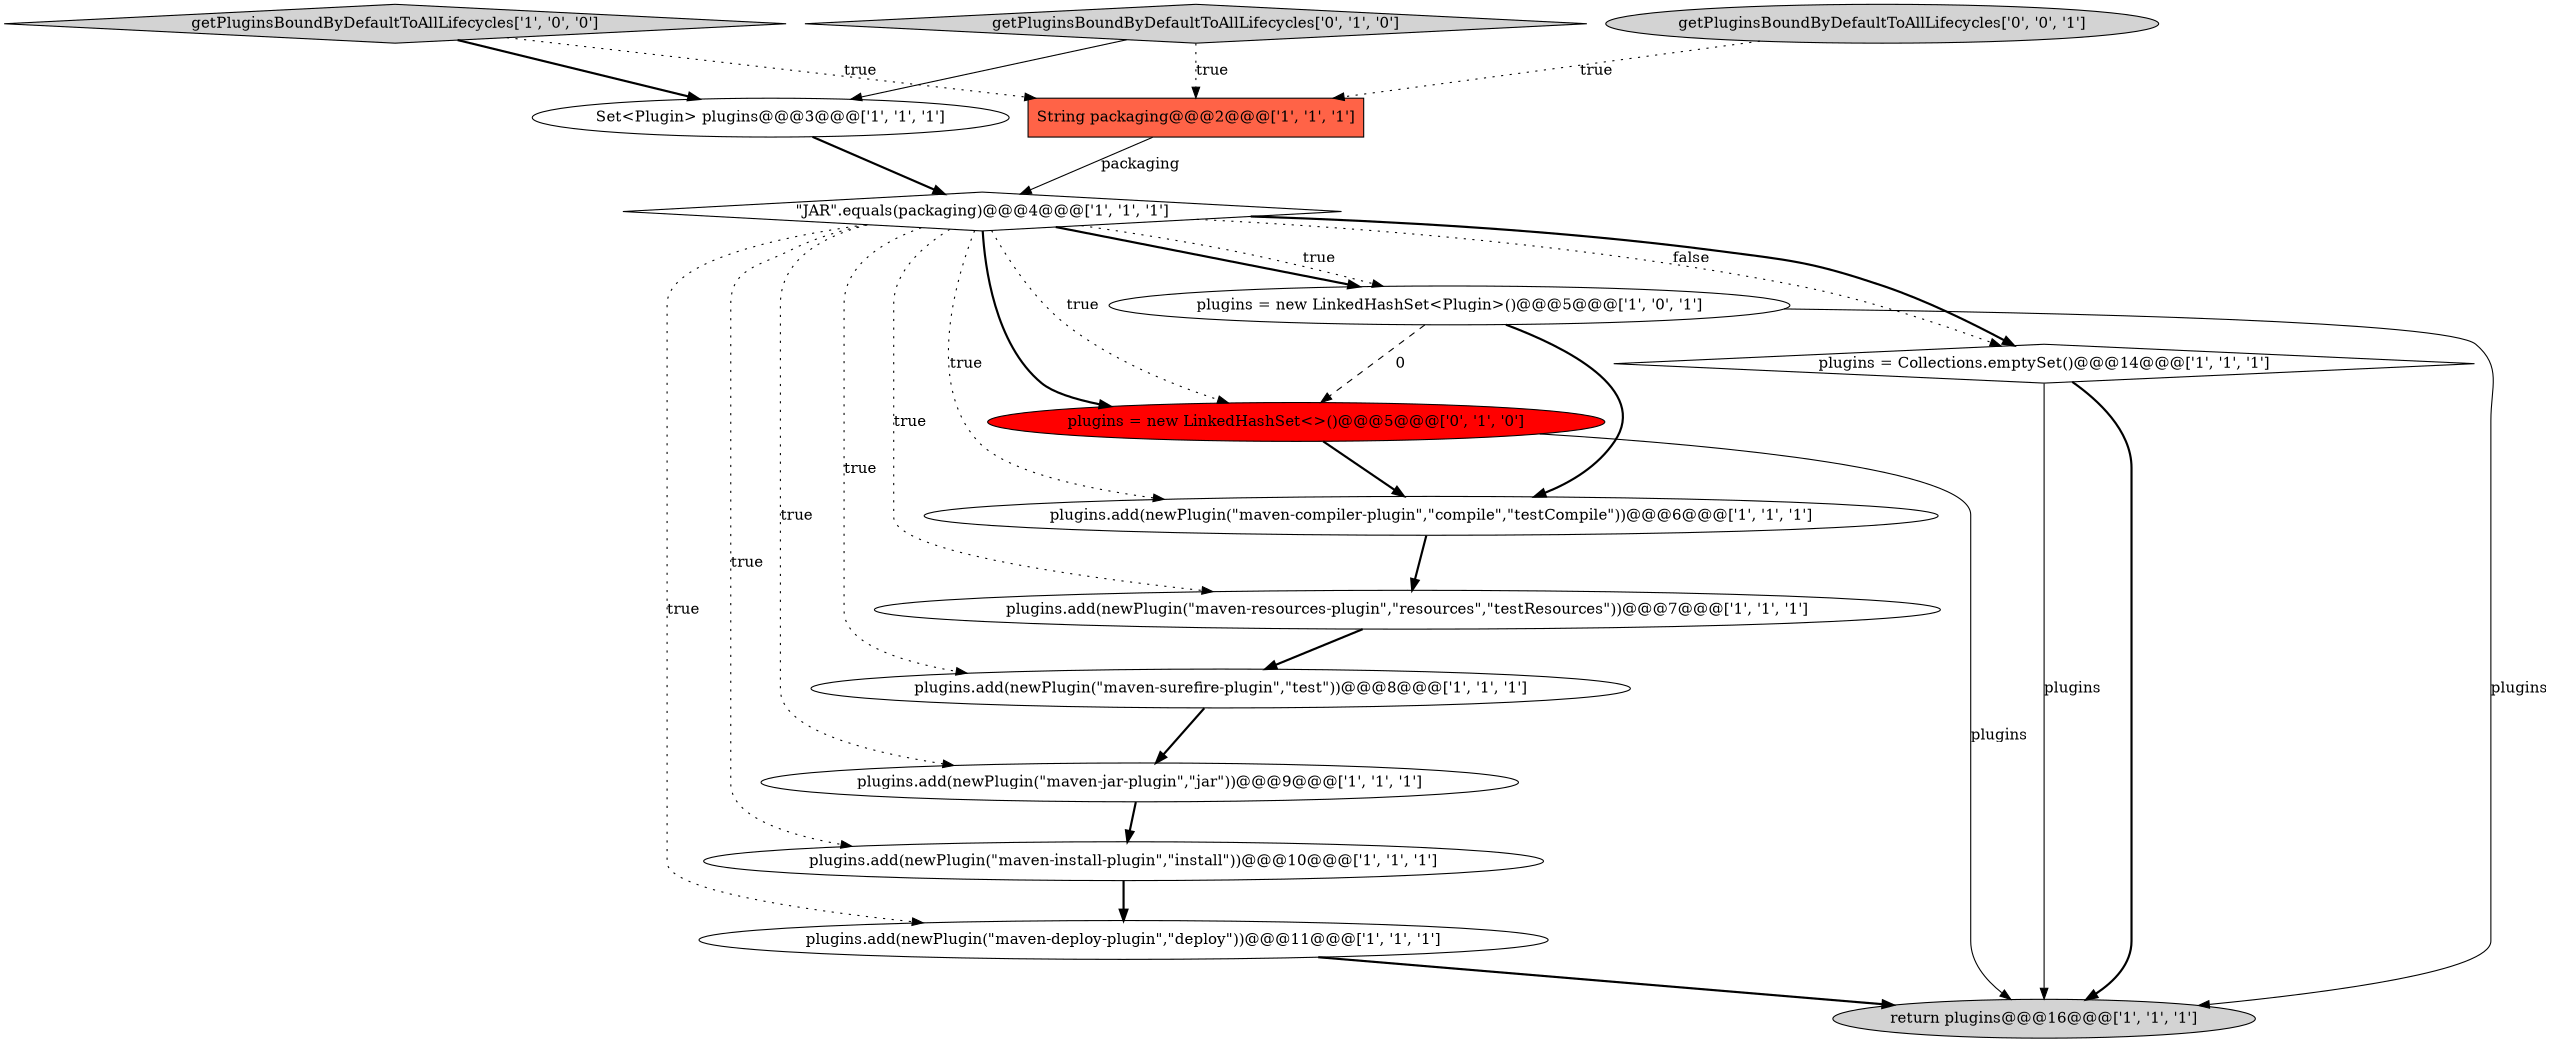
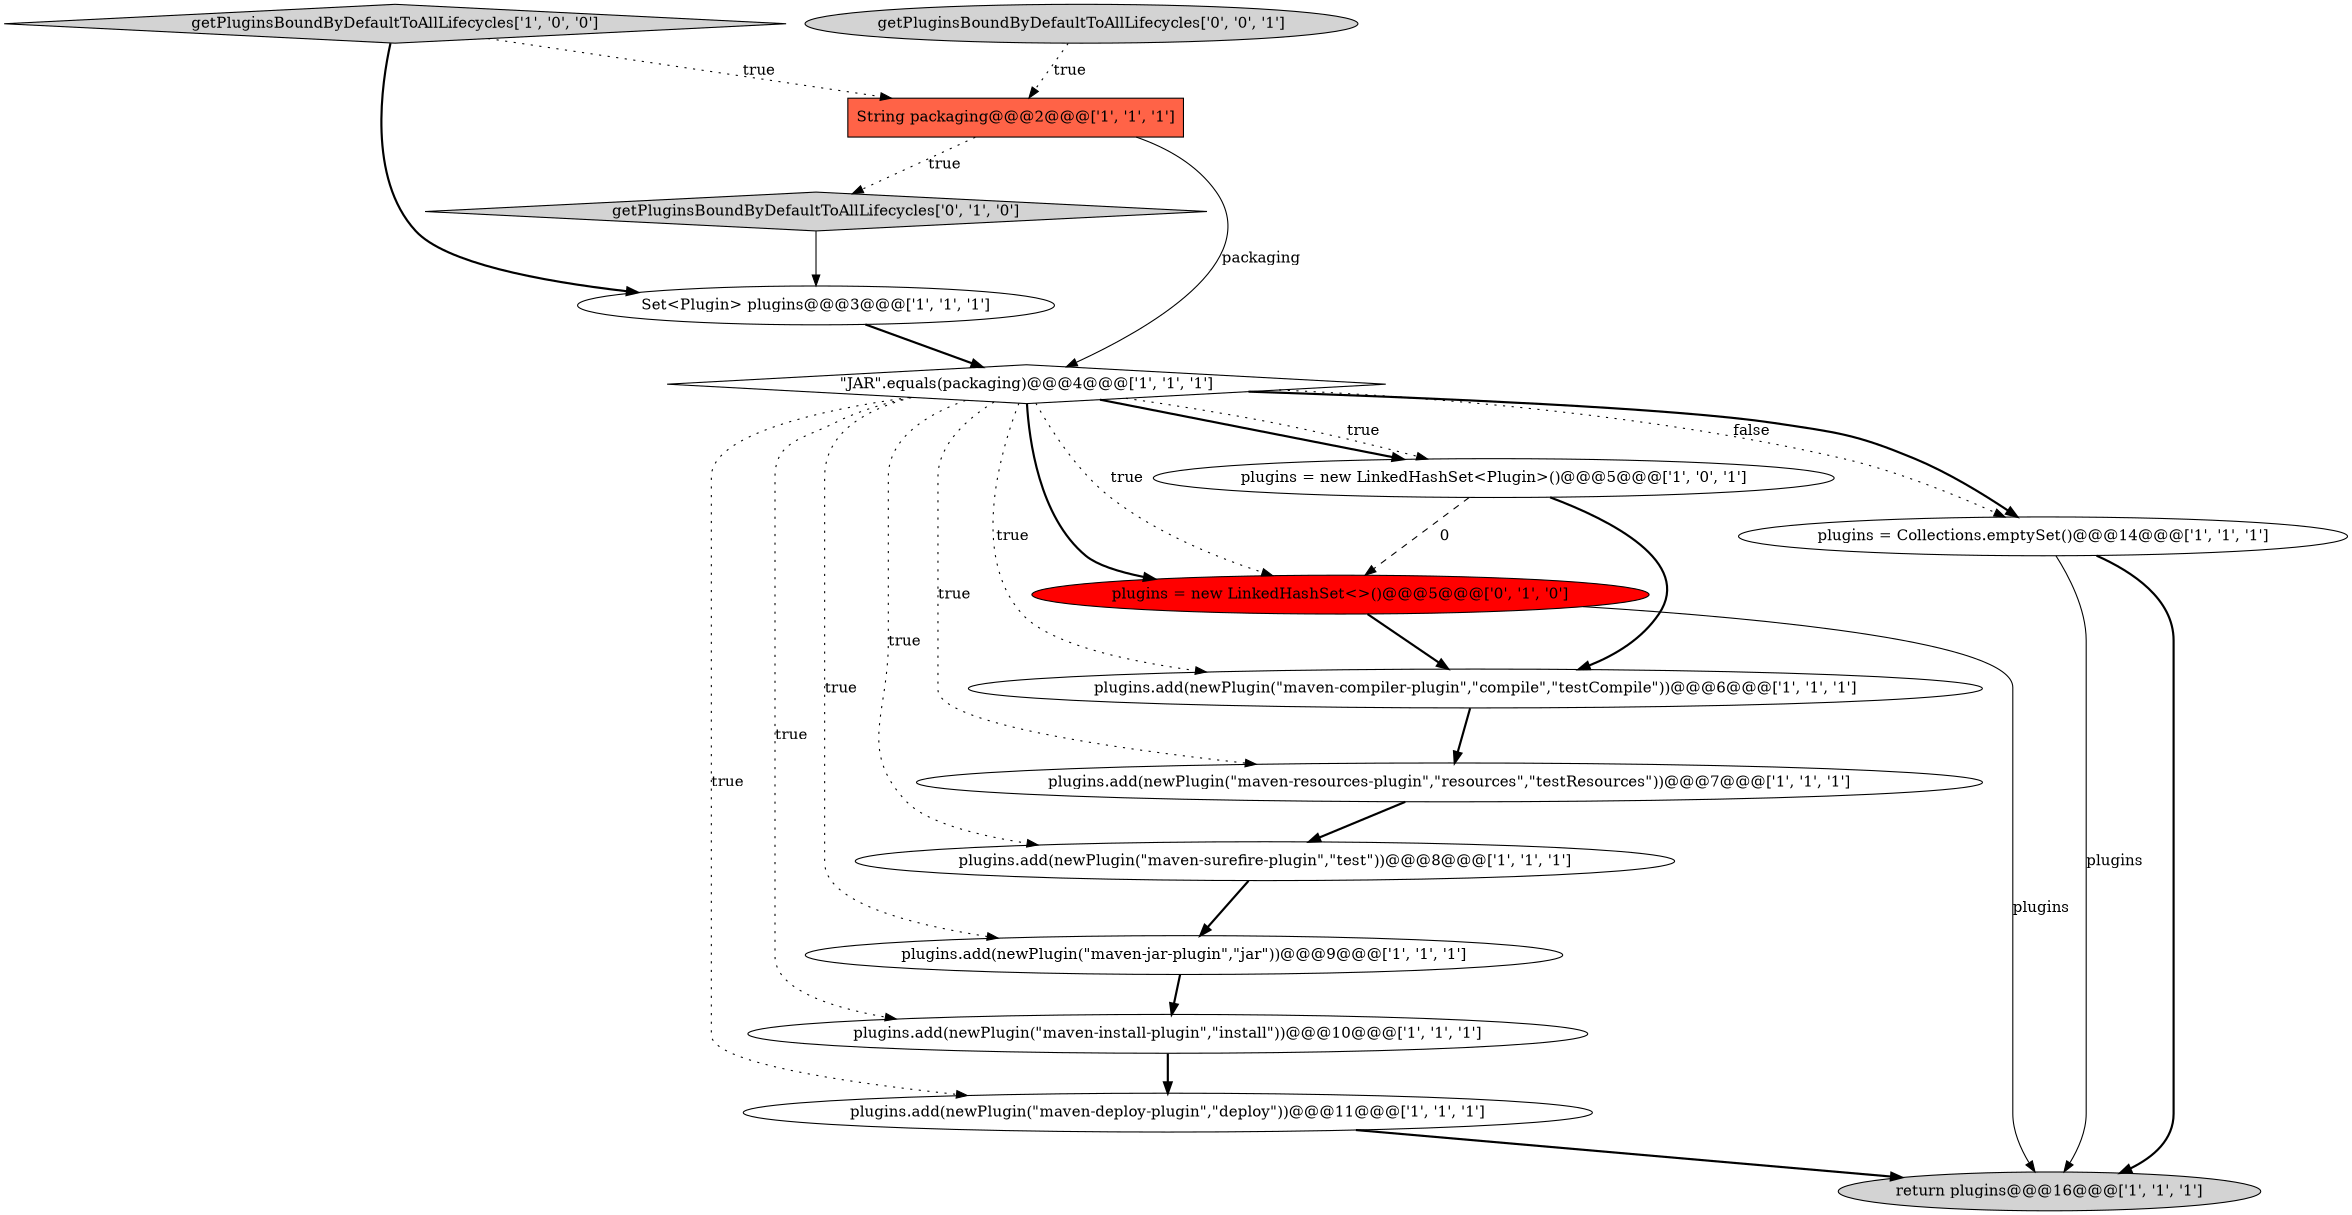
(1196, 65) -> (919, 163)
(2044, 364) -> (2043, 536)
(2491, 440) -> none
